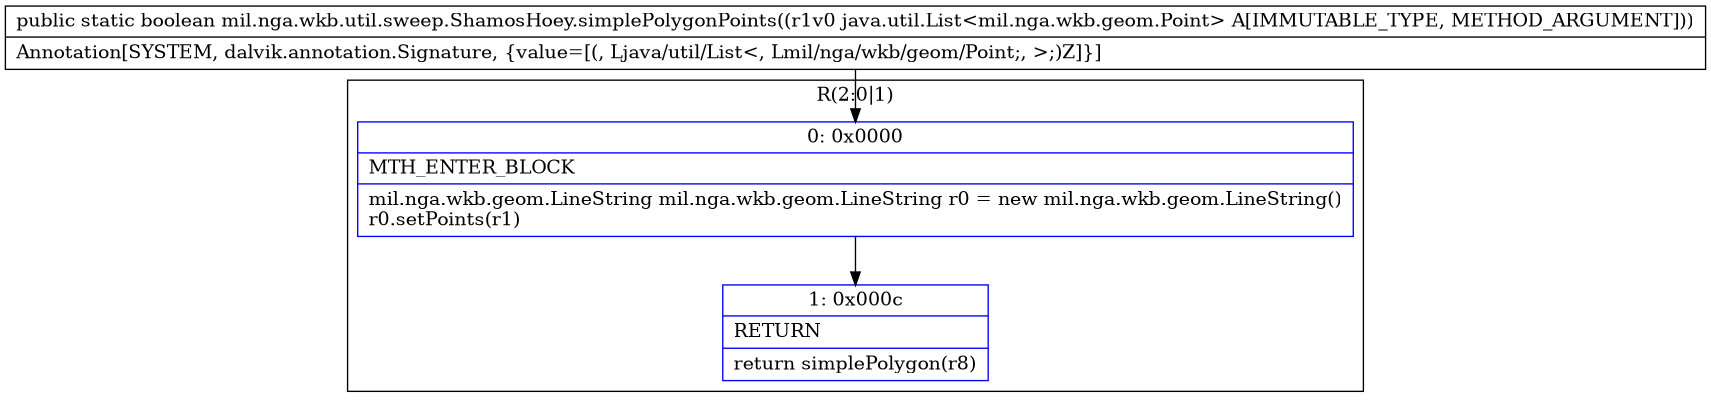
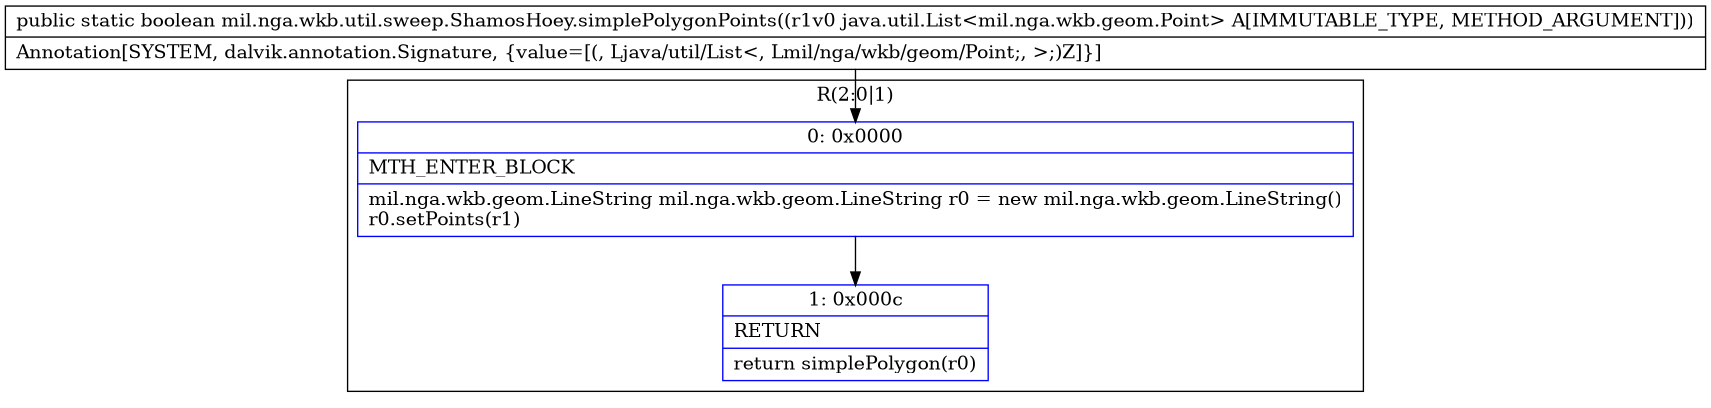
(855, 364) -> (855, 364)
